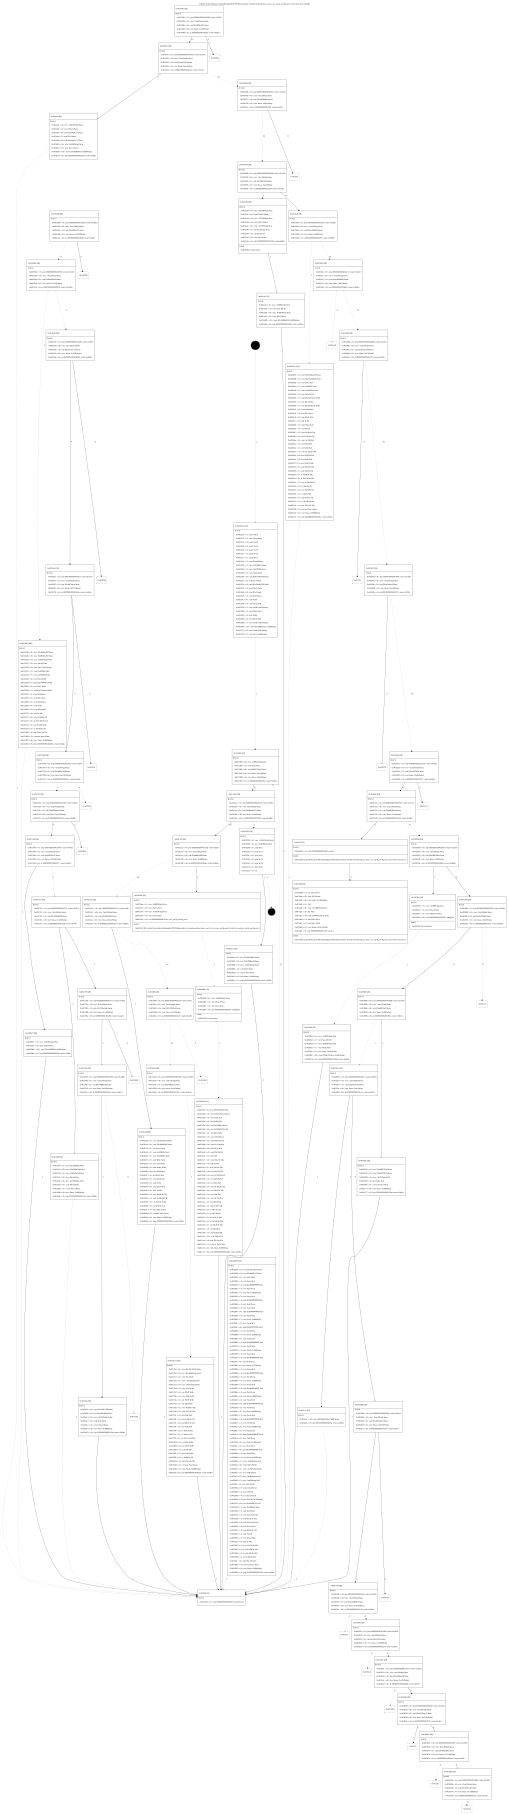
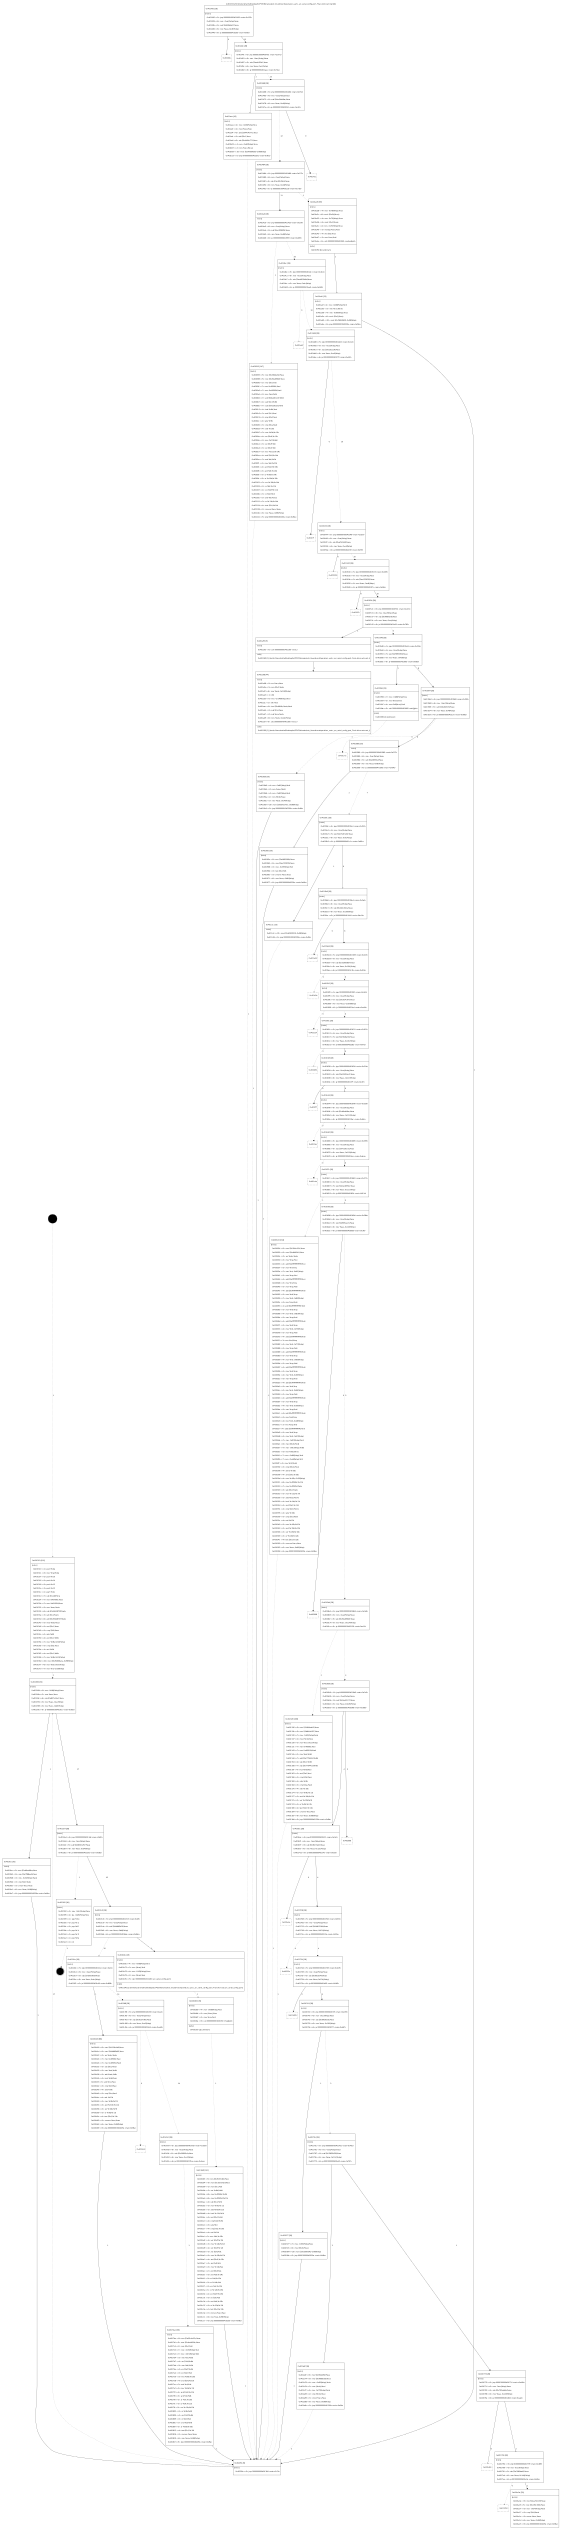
(266, 909) -> (39, 1785)
none -> (345, 1182)
(108, 1544) -> none
